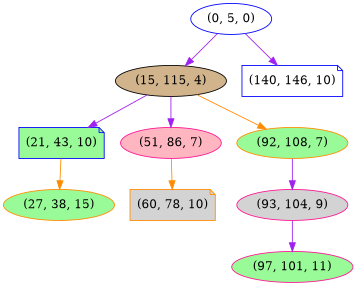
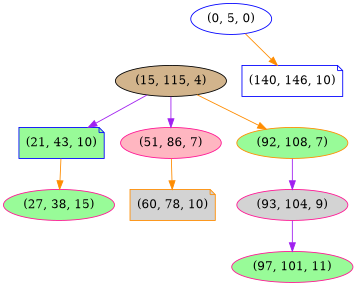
(258, 46) -> (258, 46)
(204, 47) -> none
(59, 205) -> (59, 205)
